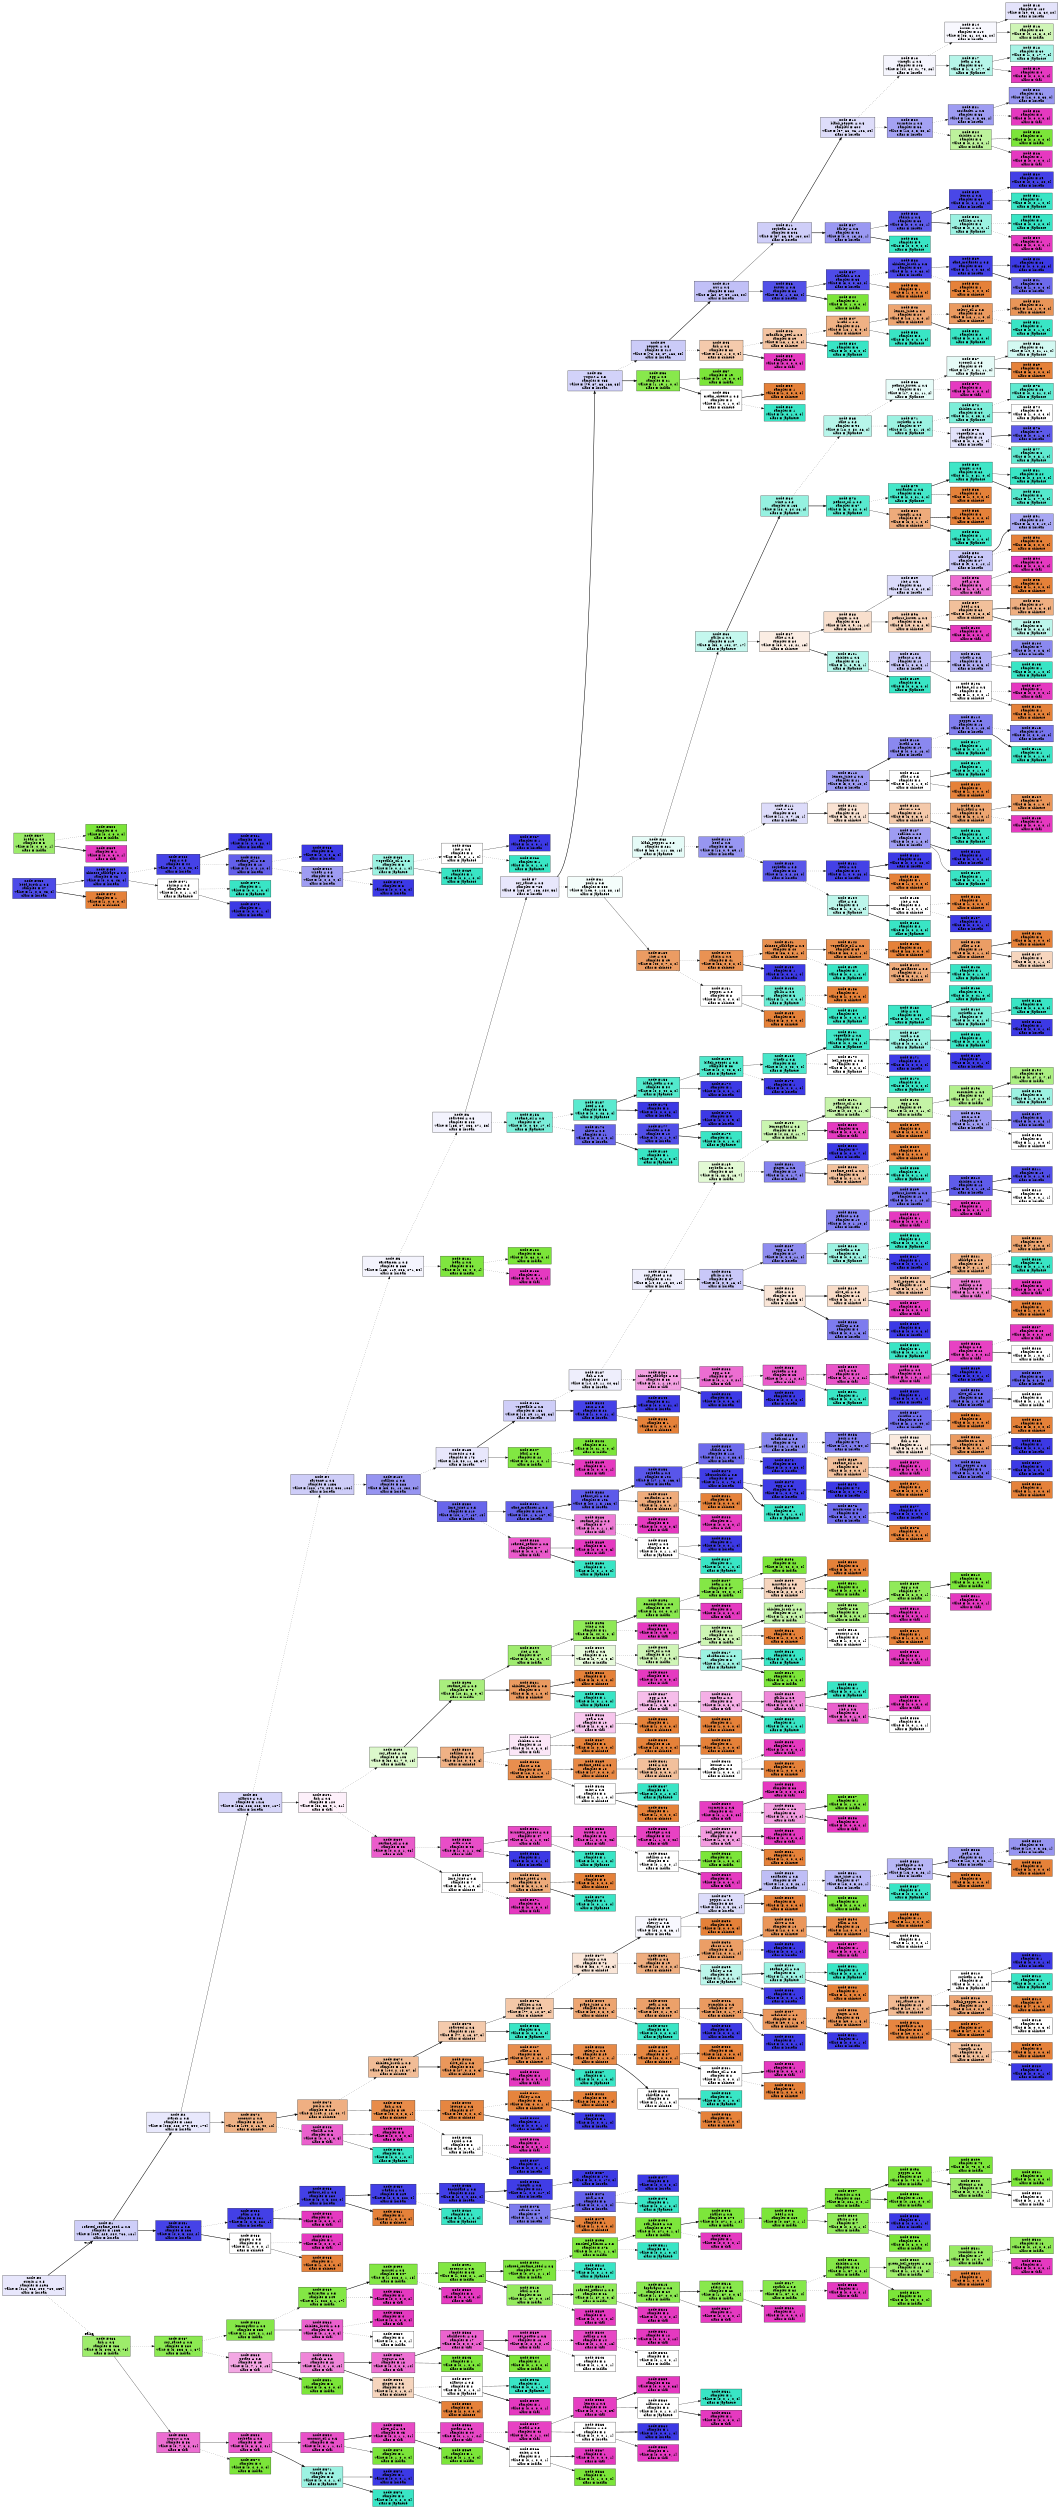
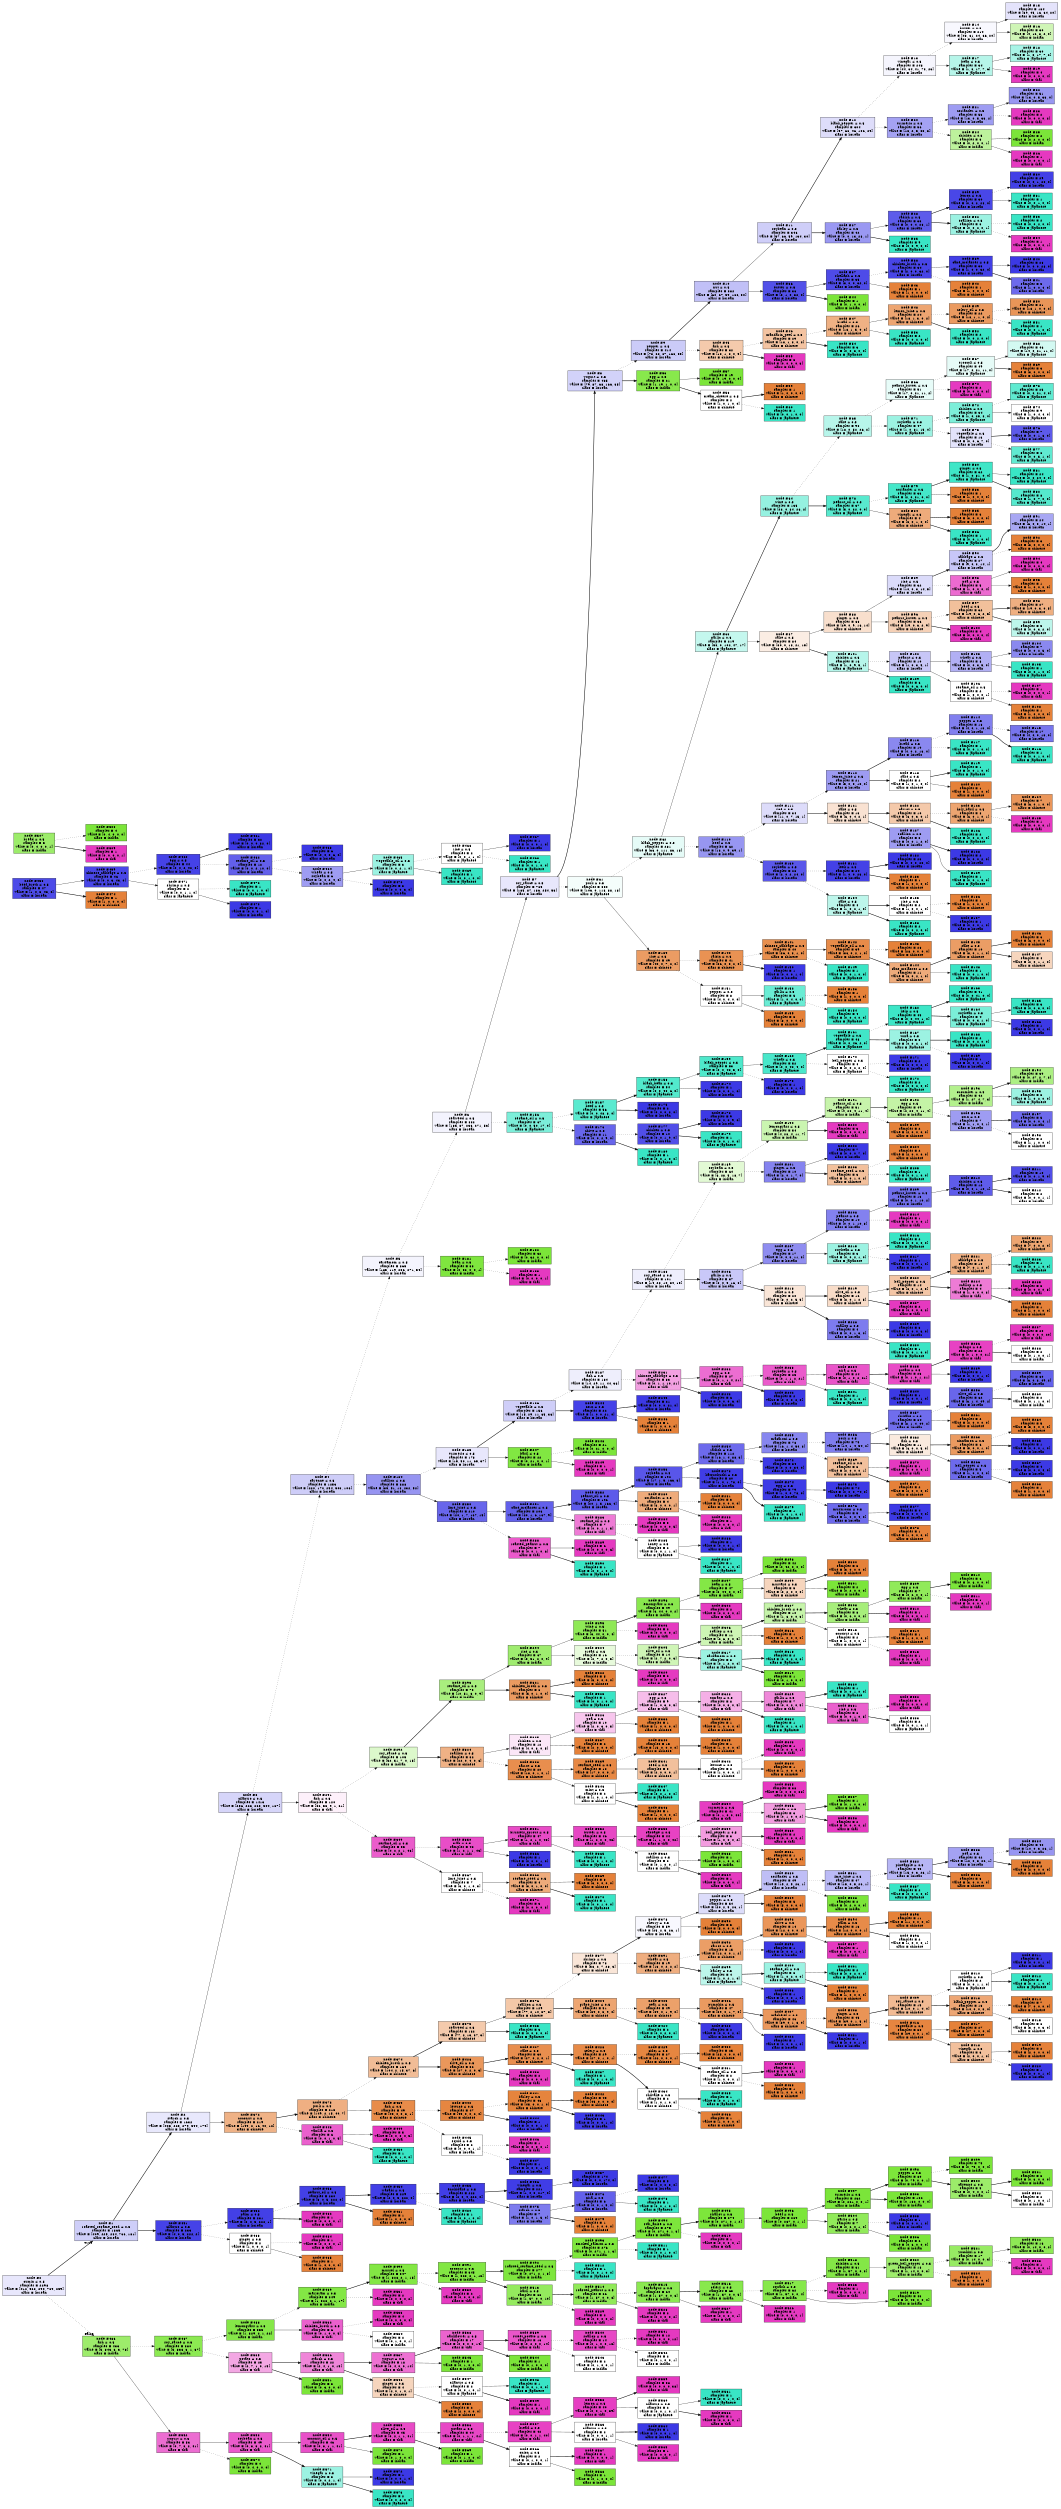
(322, 876) -> (322, 876)
(910, 934) -> (910, 934)
(971, 1209) -> none
(214, 2237) -> (214, 2237)
(881, 2283) -> (846, 2303)
